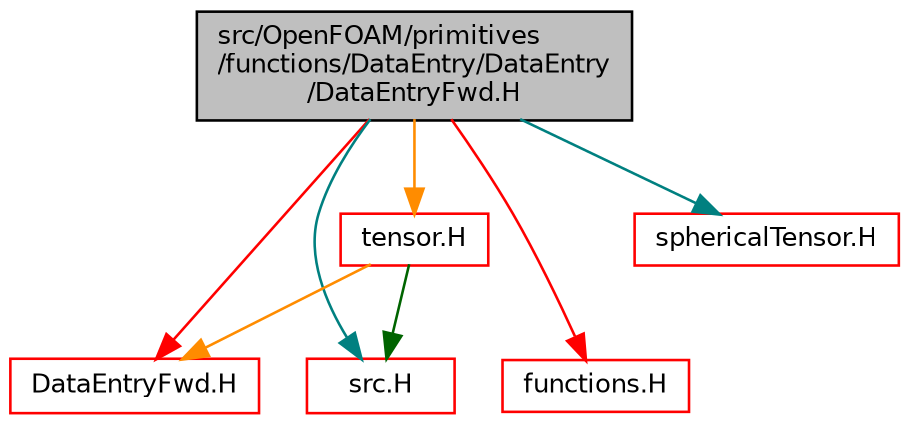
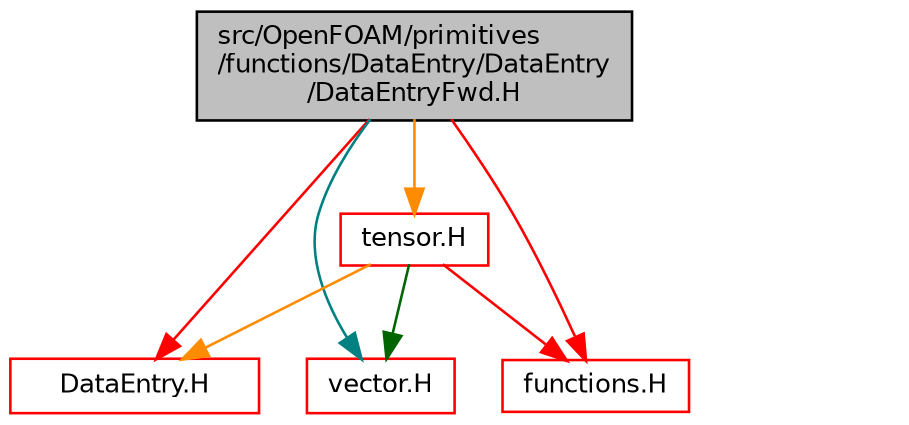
(767, 240) -> none
none -> (494, 304)
(135, 386) -> (135, 386)
(381, 386) -> (381, 386)
